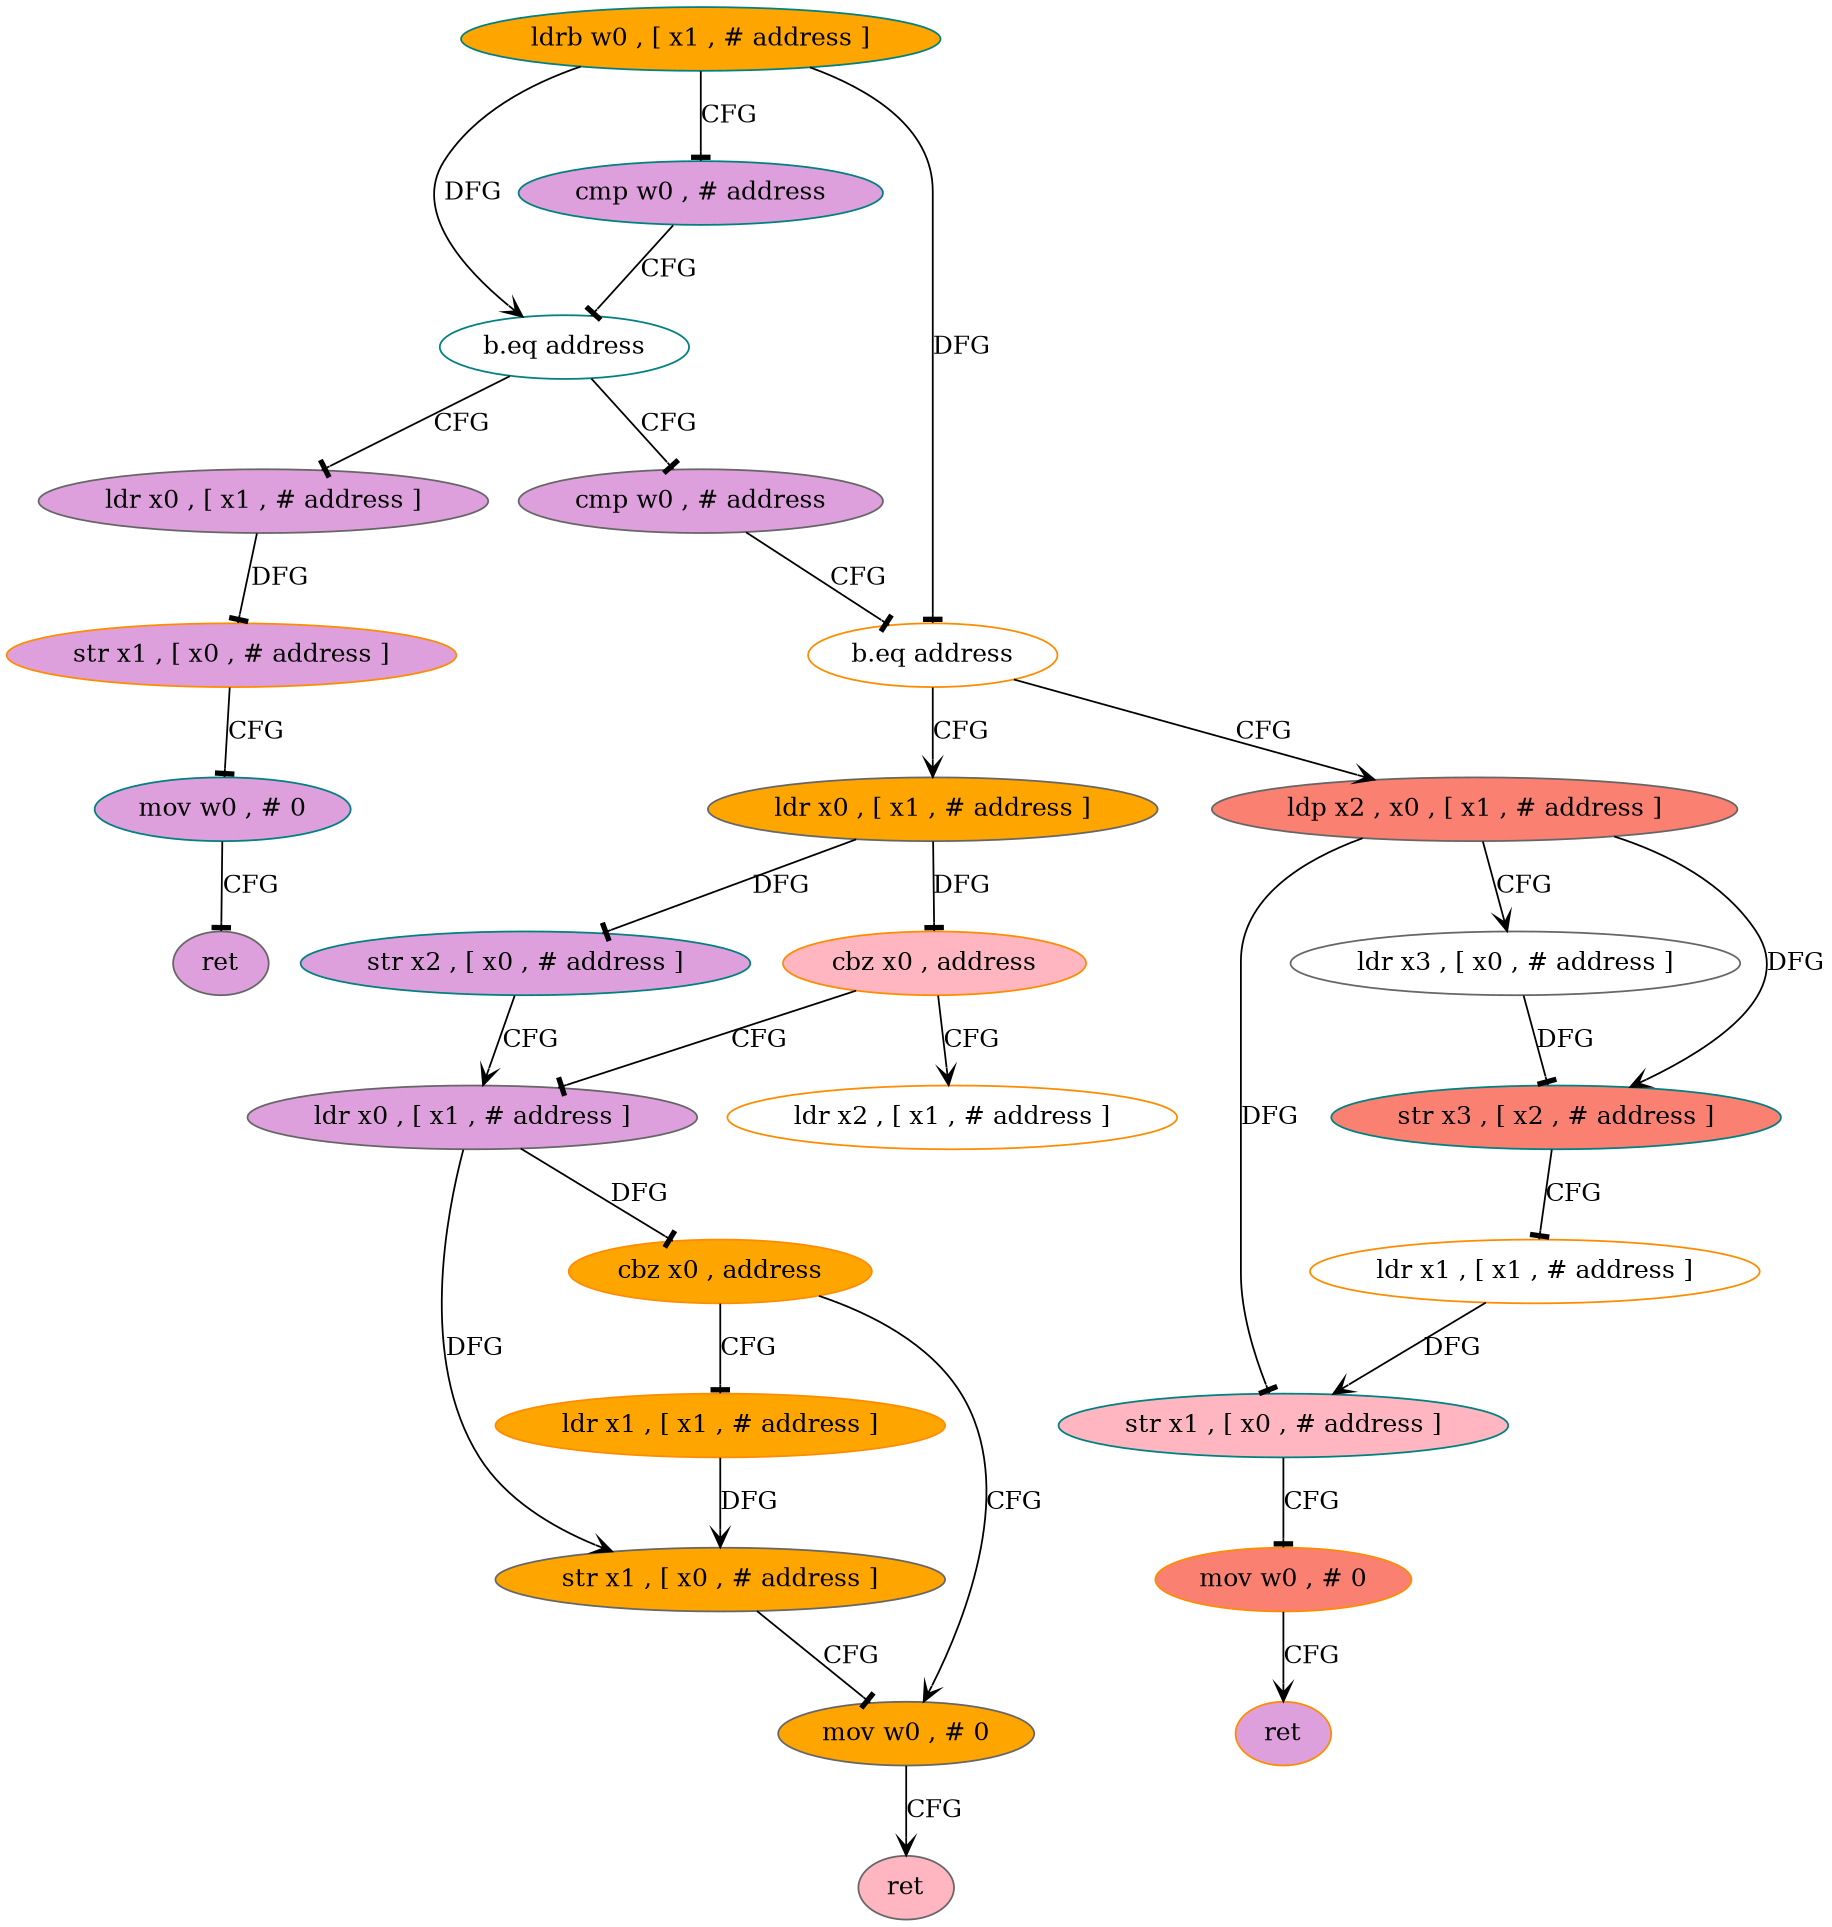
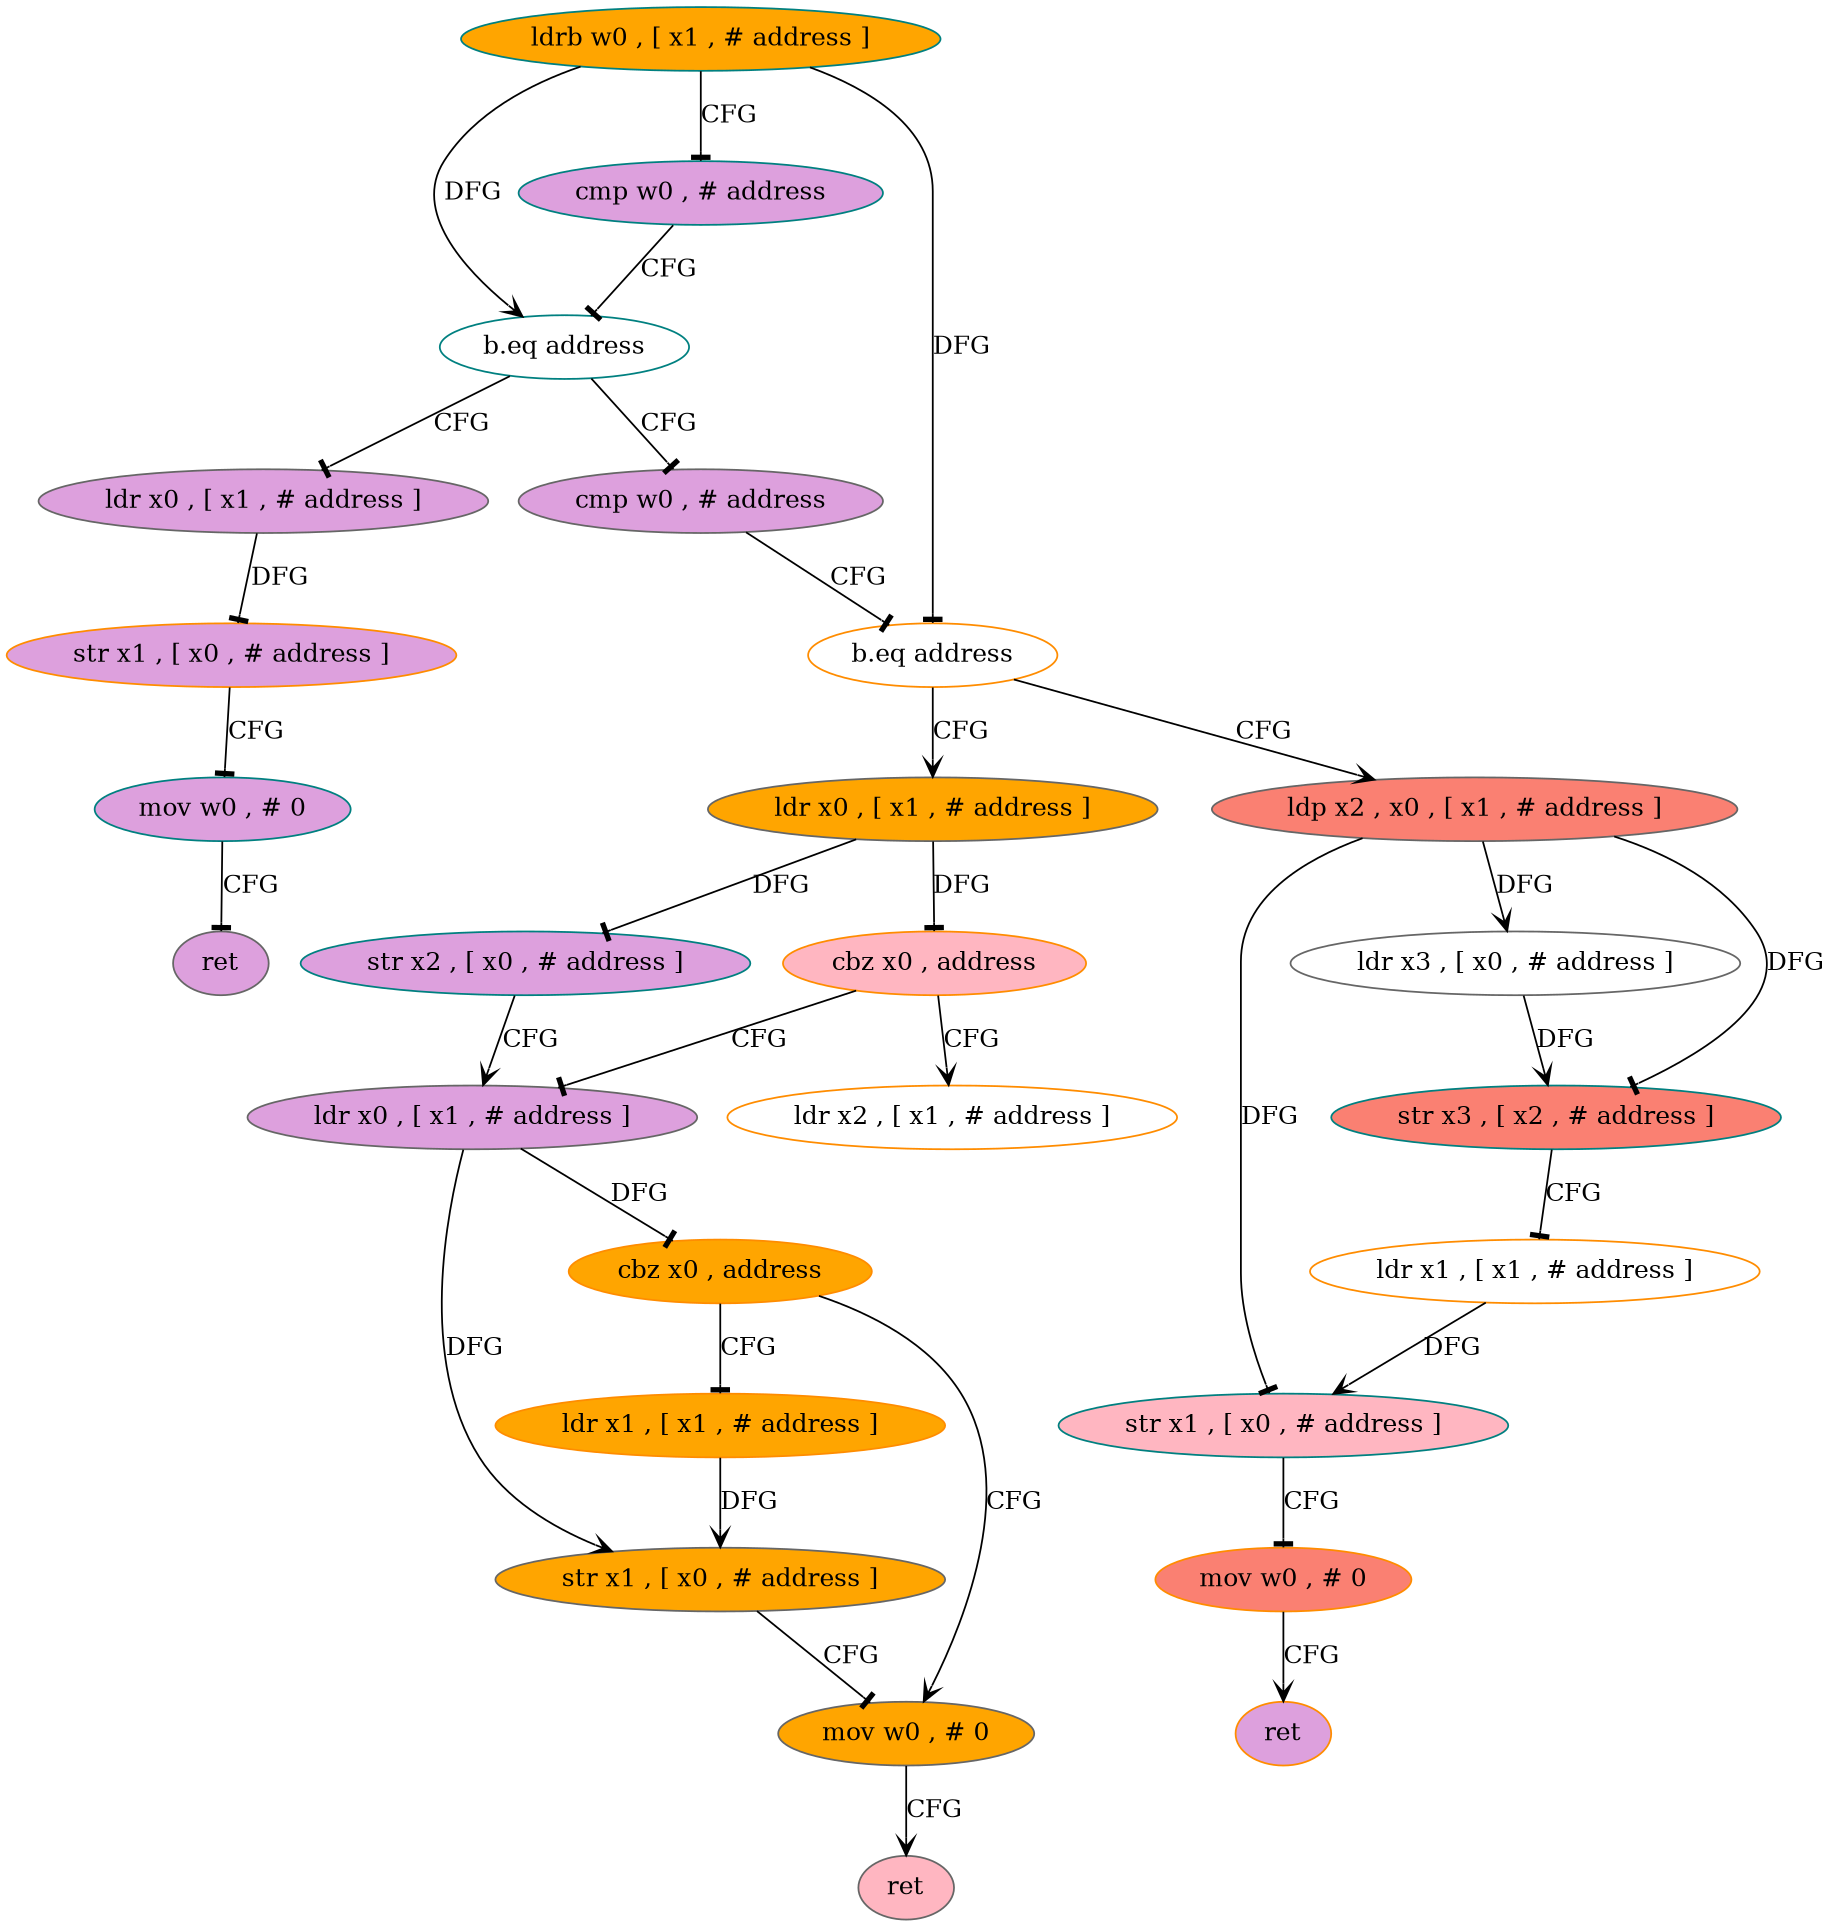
(1524, 886) -> (1525, 886)
(1763, 947) -> (1765, 951)
(1535, 1036) -> (1533, 1032)
